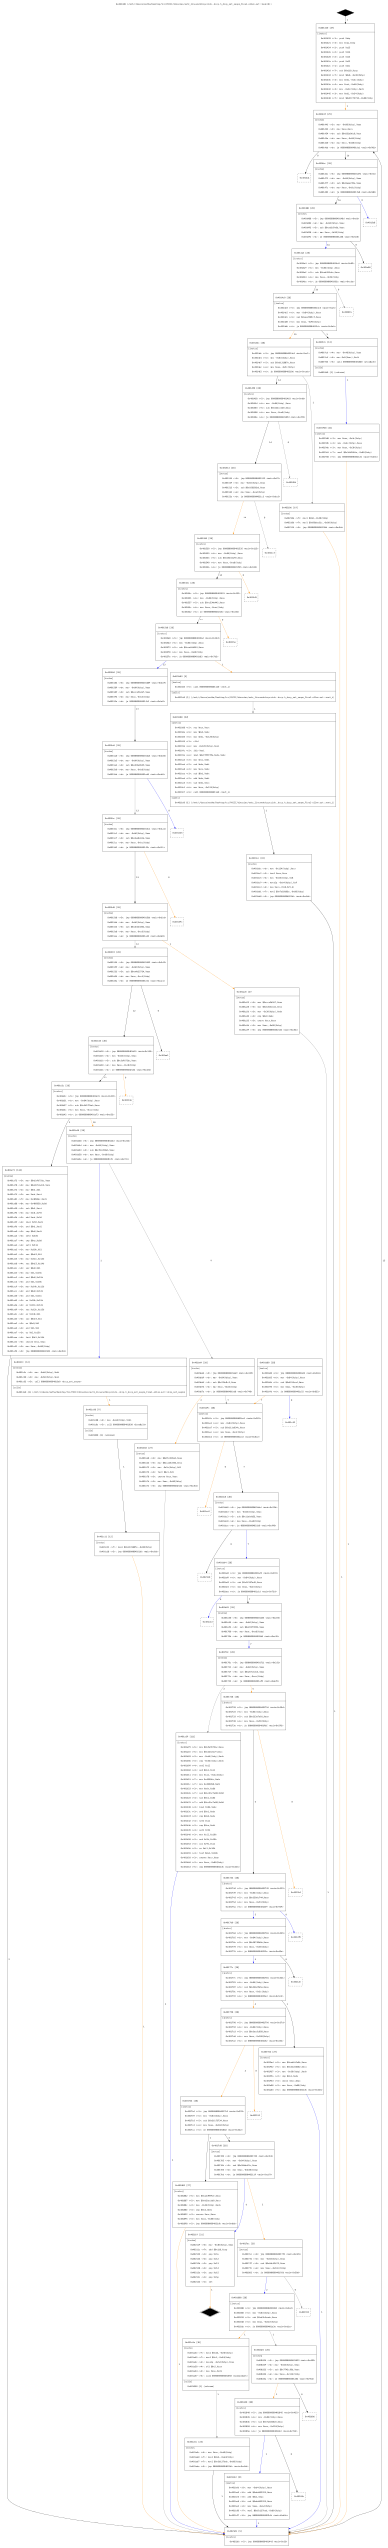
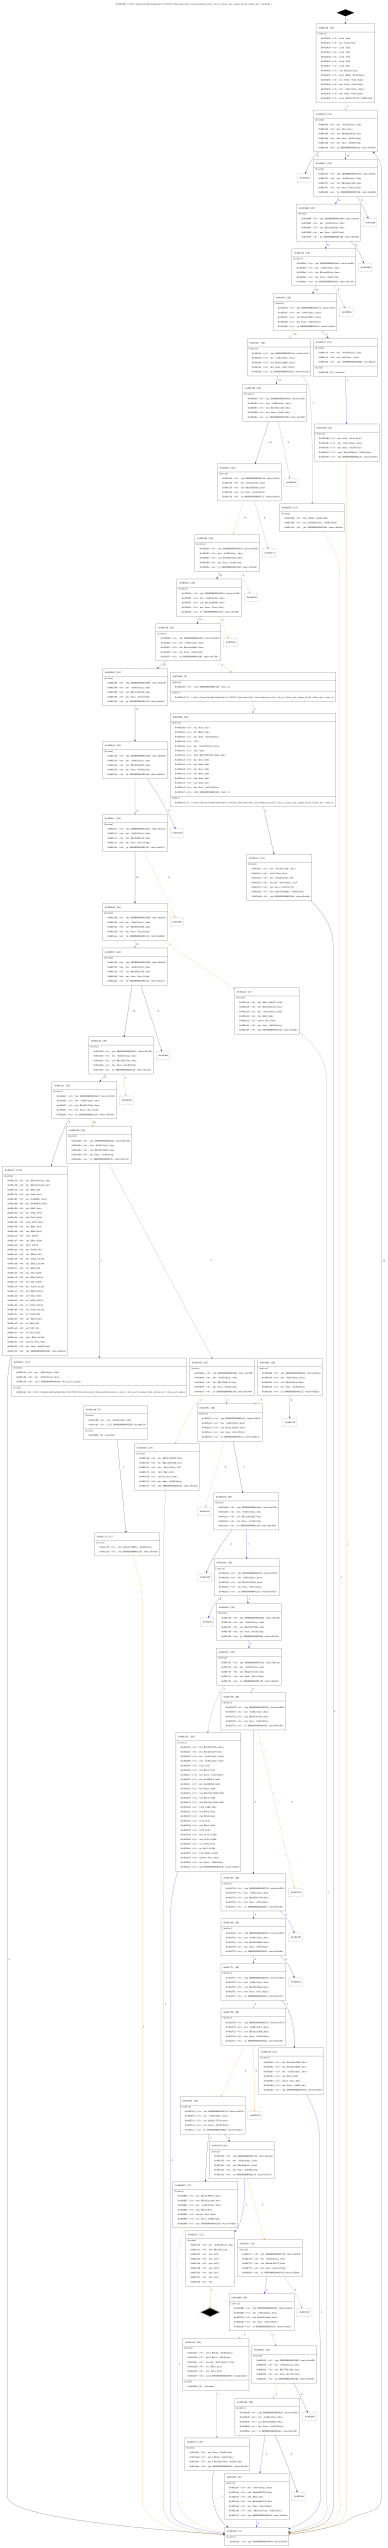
(337, 199) -> (337, 199)
(108, 1400) -> none
